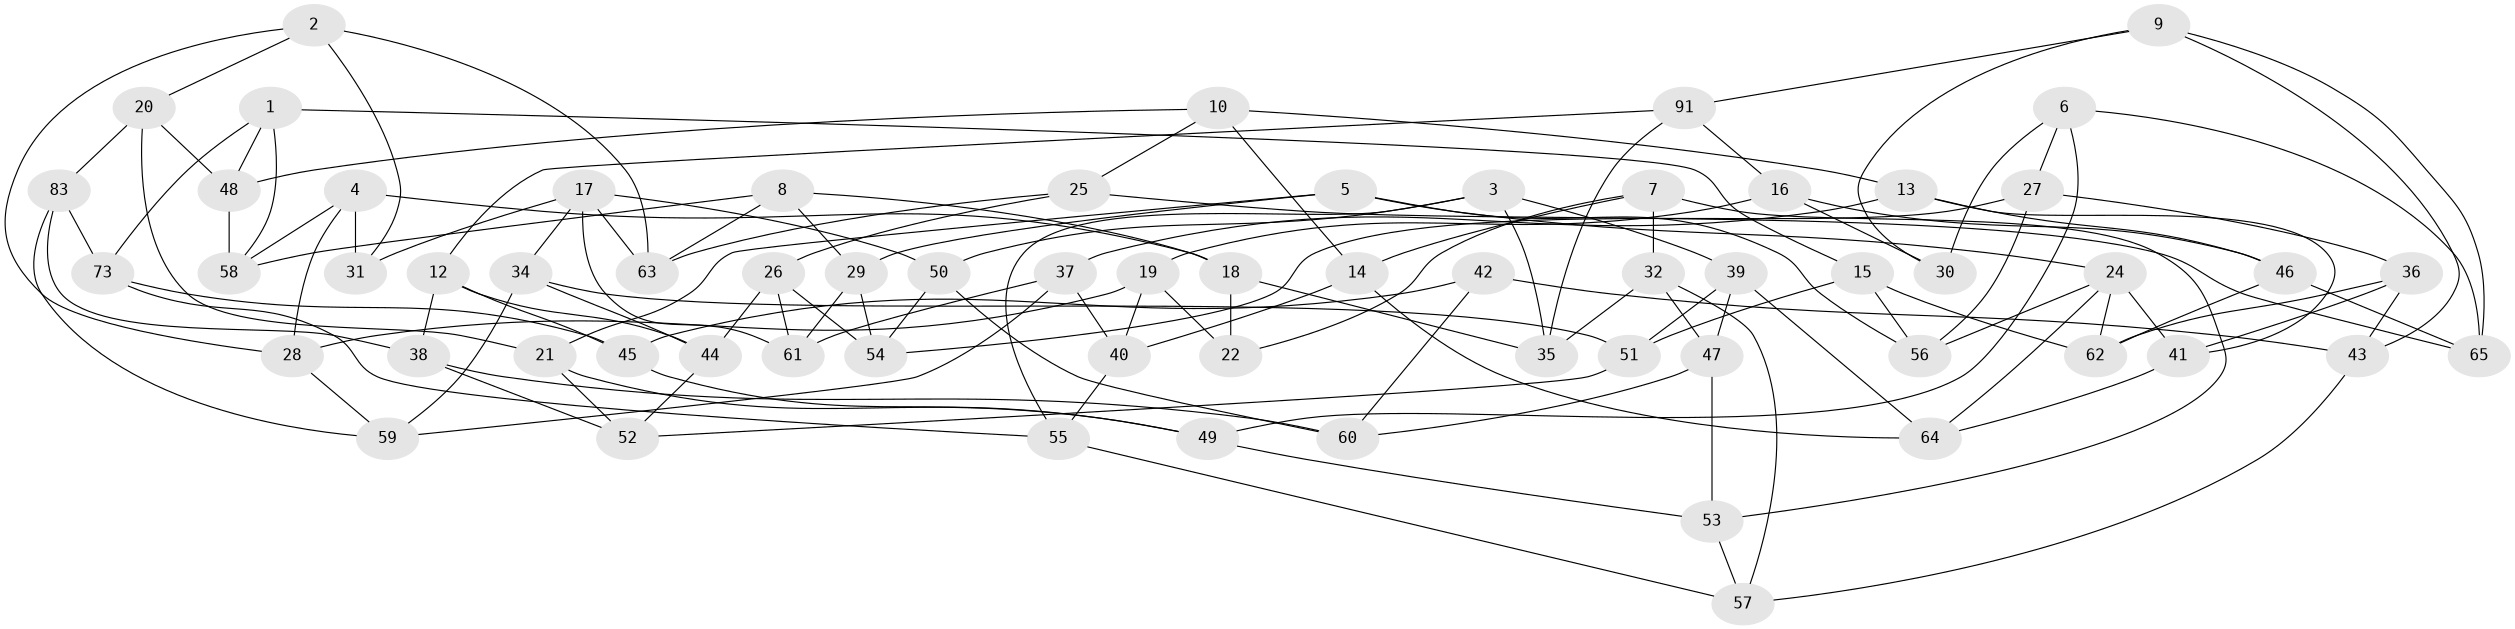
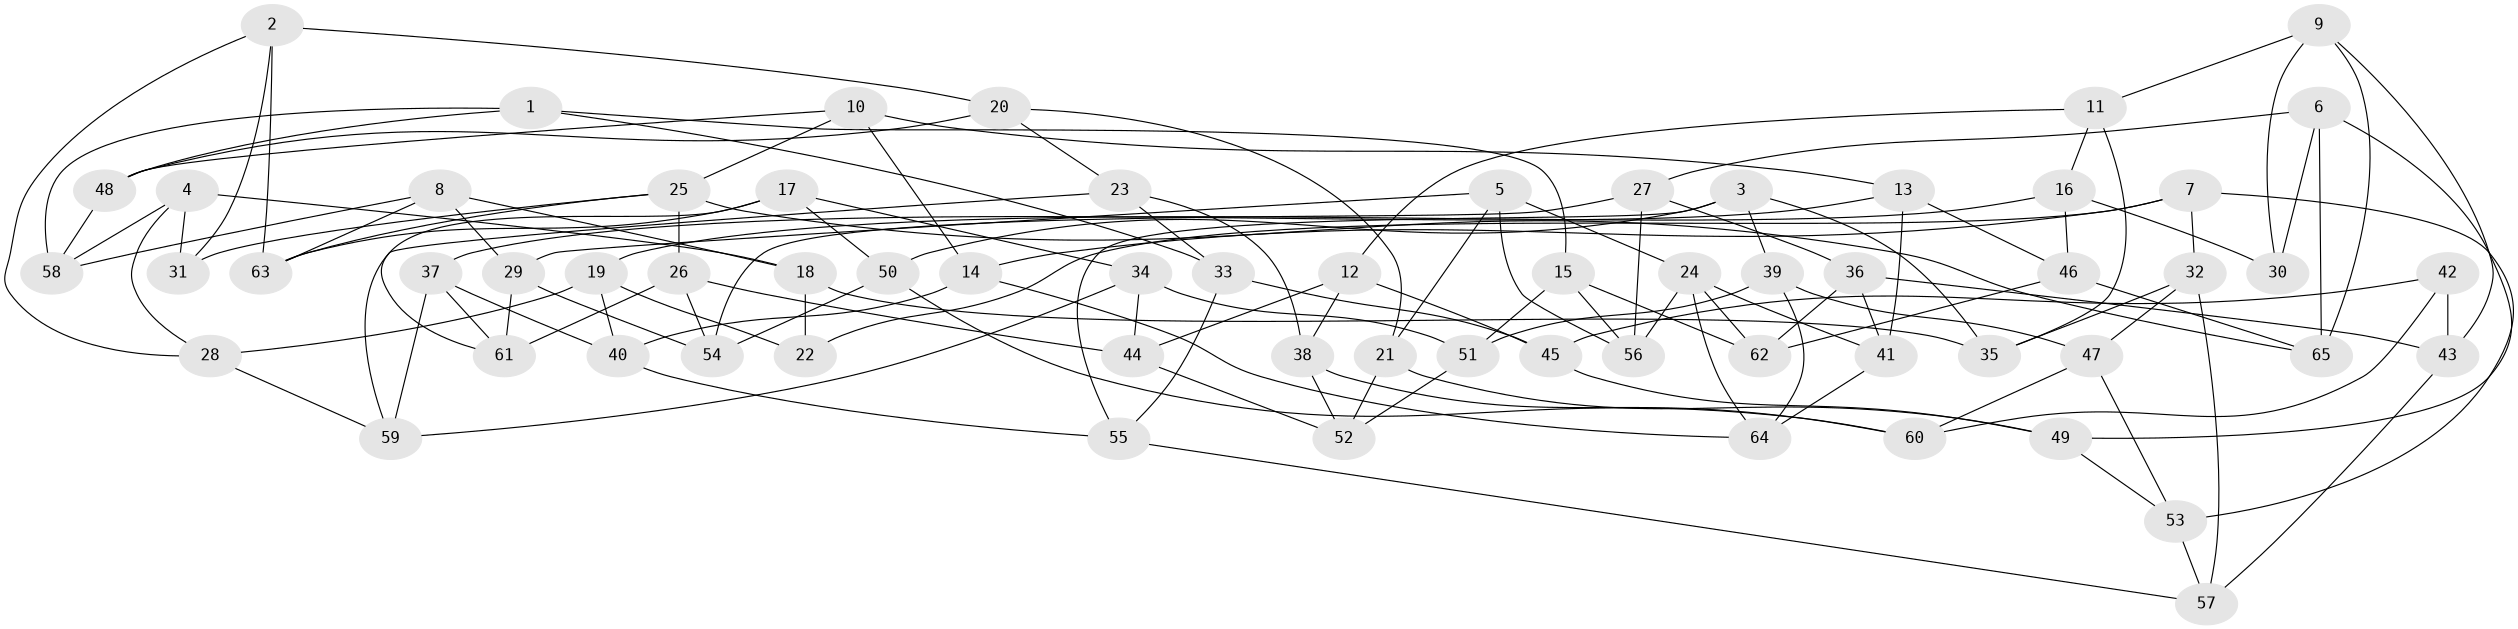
(1684, 108) -> (2095, 108)
(59, 191) -> (1120, 191)
(489, 220) -> (401, 222)
(103, 273) -> (1223, 273)
